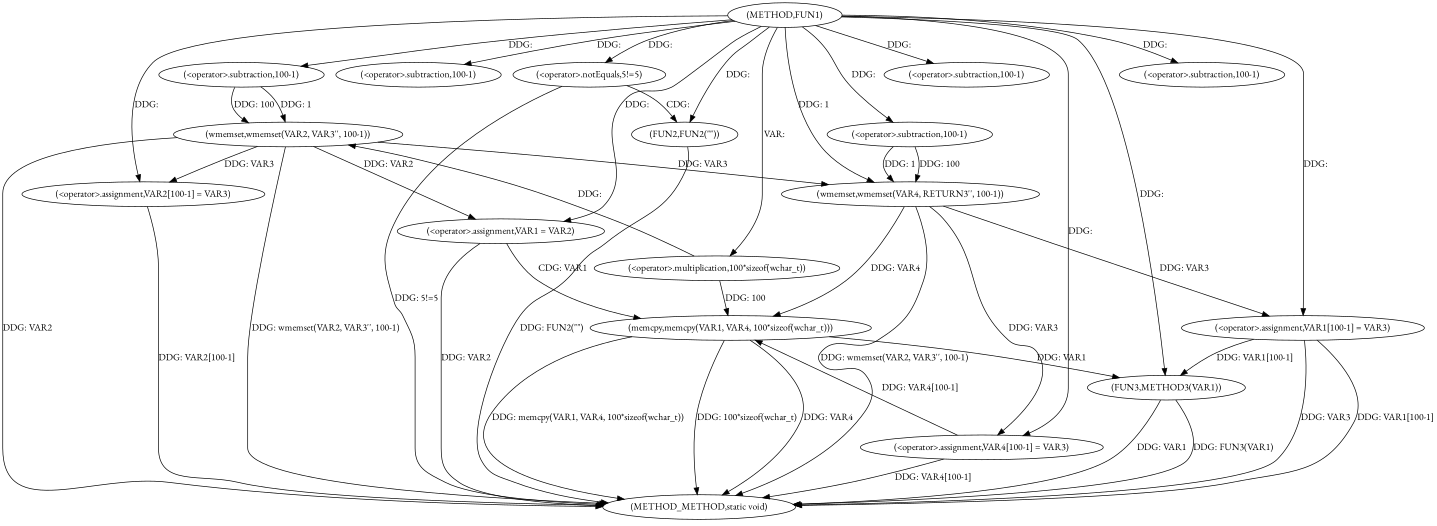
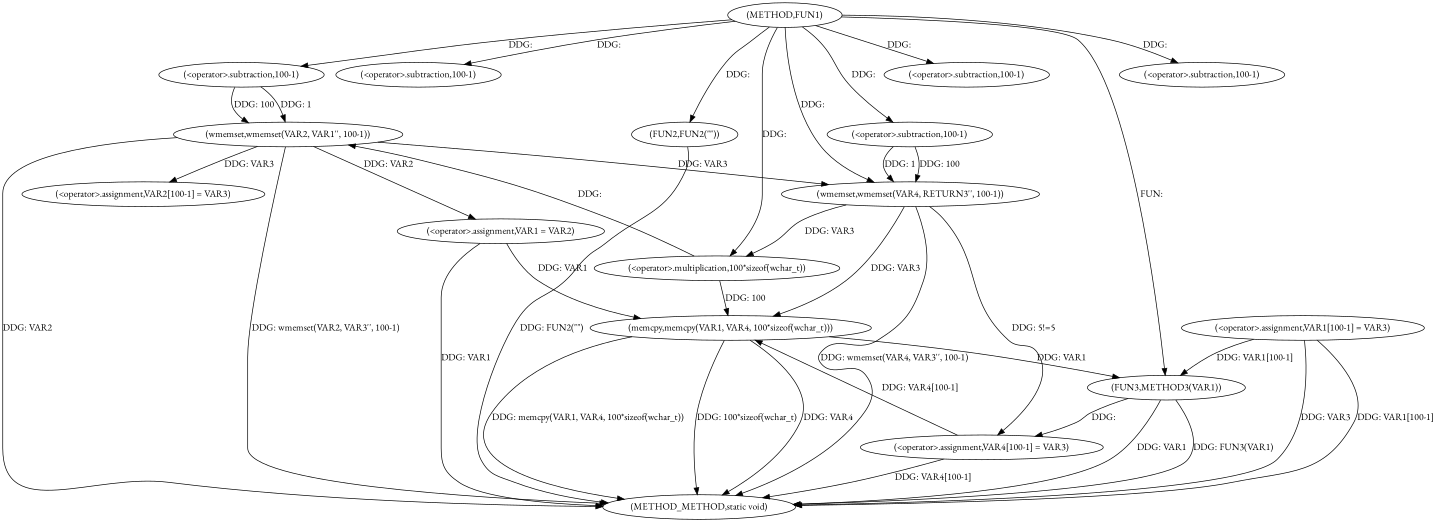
(379, 26) -> none
(1194, 36) -> none
(589, 75) -> none
(628, 97) -> none
(814, 105) -> (814, 105)
(288, 134) -> (288, 134)
(776, 134) -> (776, 134)
(1068, 140) -> (1085, 417)
(1153, 194) -> (1153, 194)
(1103, 260) -> (797, 224)
(563, 268) -> (563, 268)
(896, 268) -> (896, 268)
(1034, 328) -> (1034, 328)
(466, 358) -> (466, 358)
(895, 358) -> (895, 358)
(248, 484) -> none
